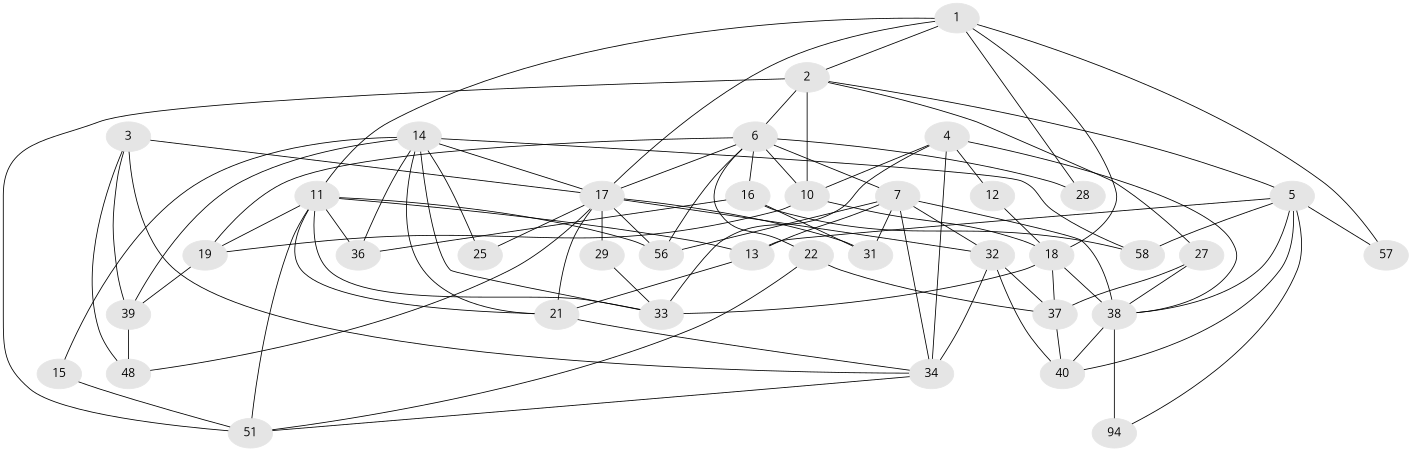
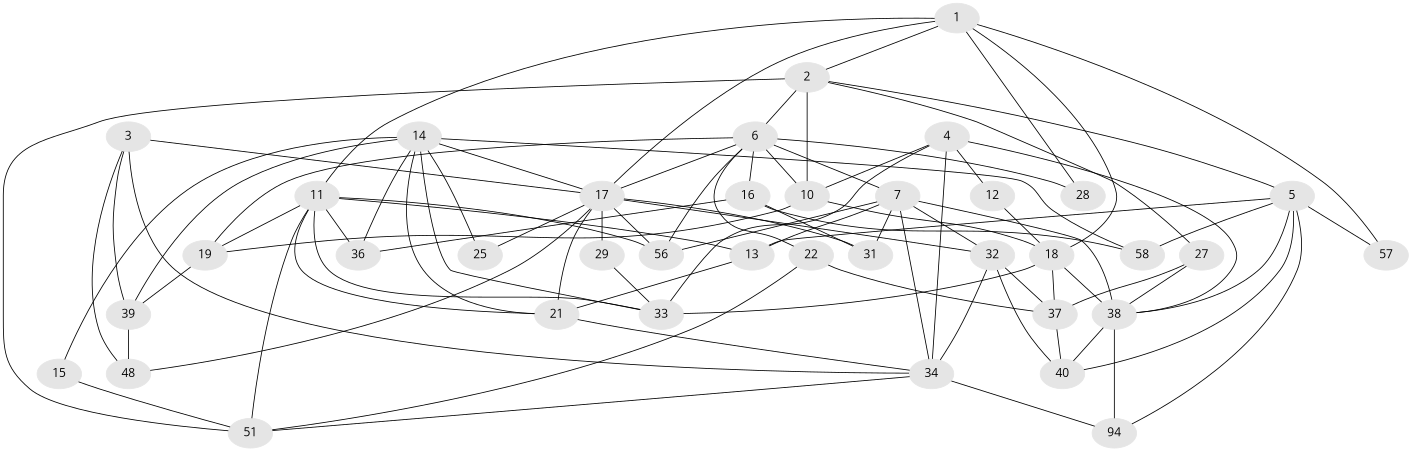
none -> (1023, 404)
